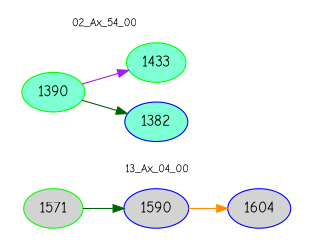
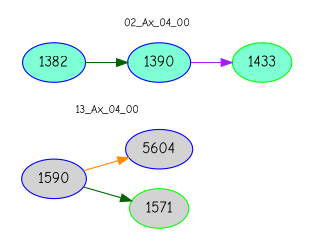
(105, 24) -> (157, 24)
(53, 92) -> (159, 63)
(99, 105) -> (101, 63)
(98, 208) -> (102, 192)
(259, 208) -> (159, 149)
